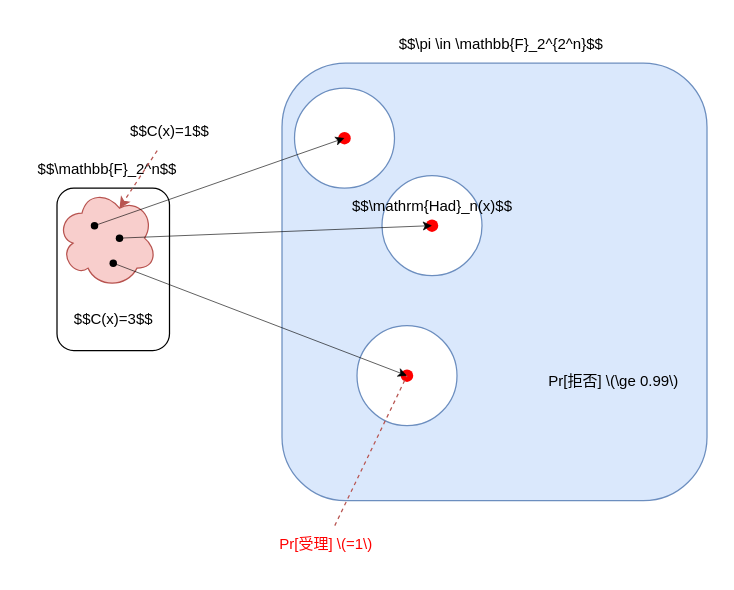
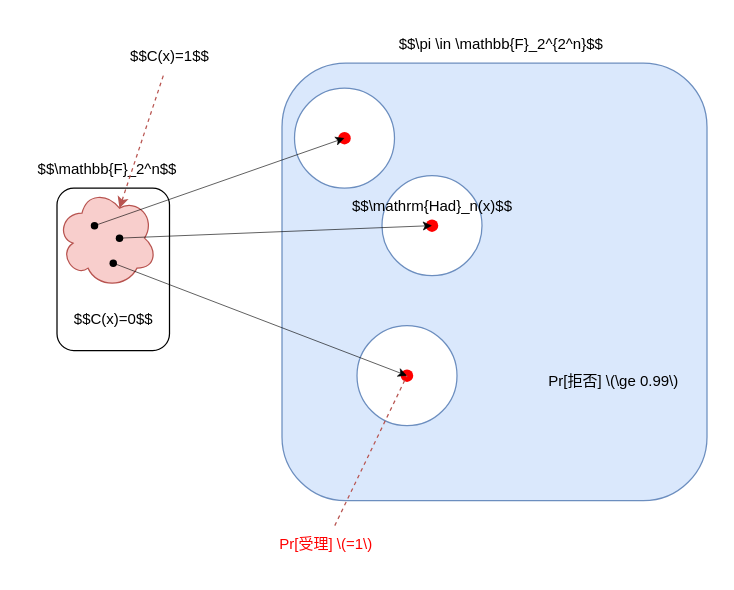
(169, 132) -> (169, 57)
(114, 319) -> (114, 319)
